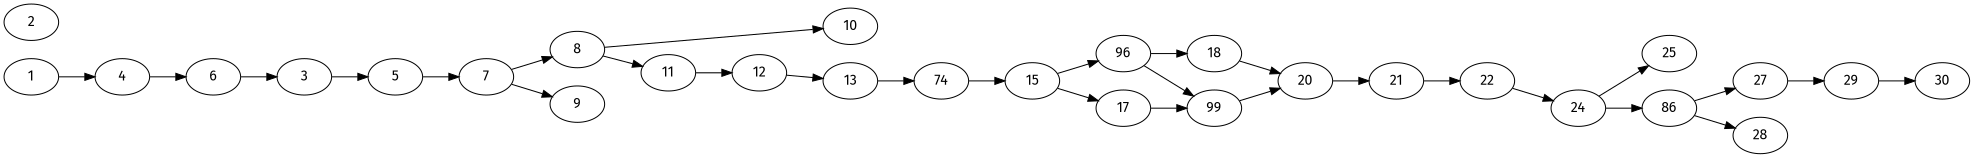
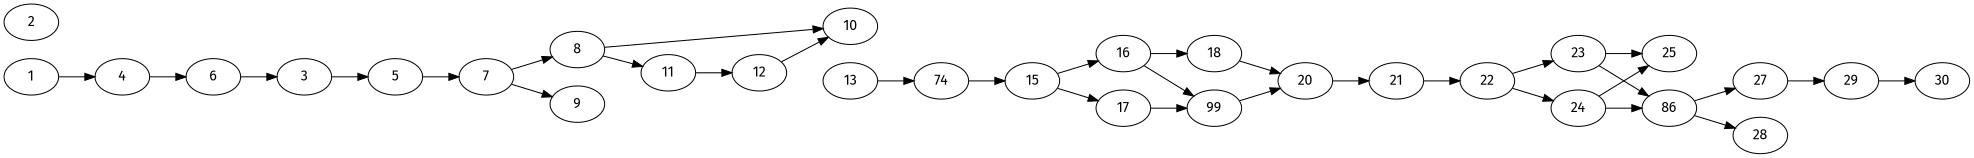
(1123, 54) -> (1123, 54)
none -> (1578, 54)
(800, 76) -> (800, 52)
